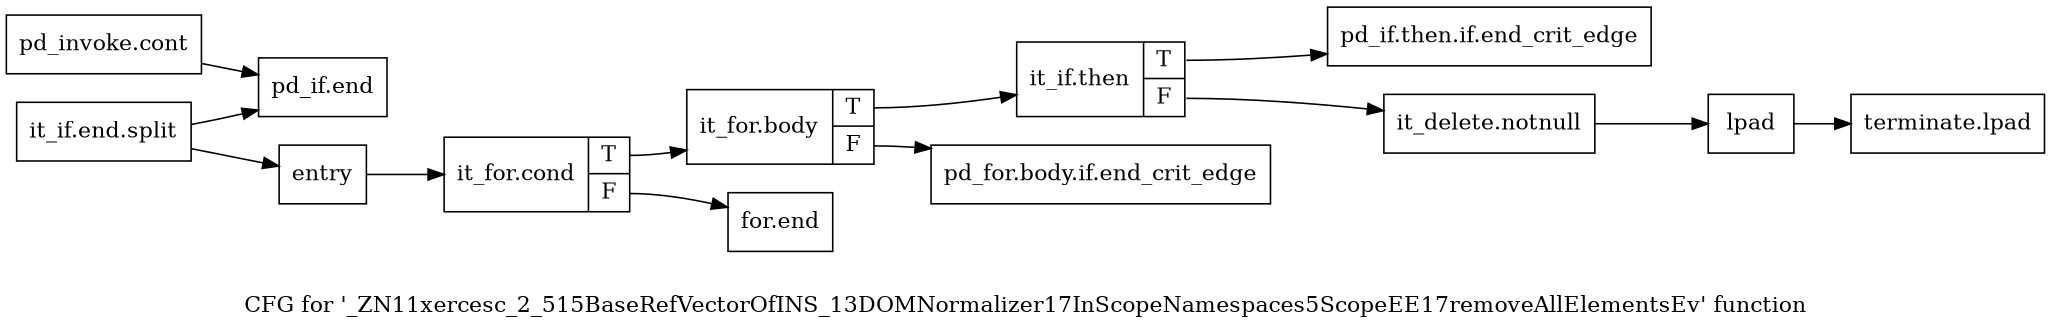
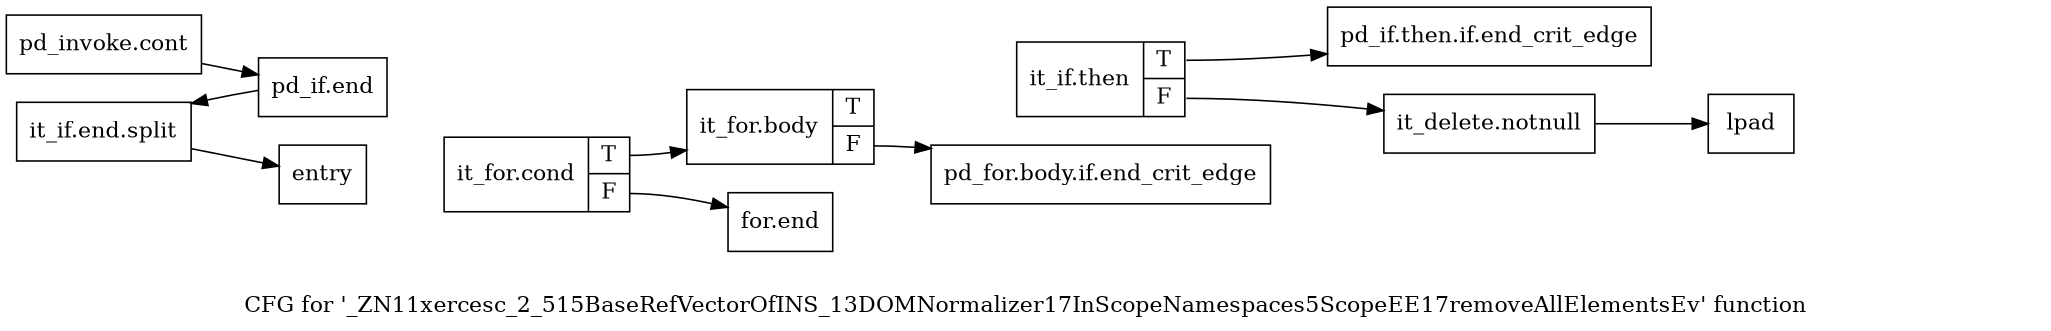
(938, 105) -> none
(217, 119) -> (233, 95)
(1948, 124) -> none
(397, 174) -> none
